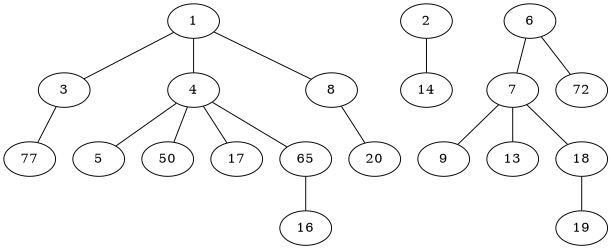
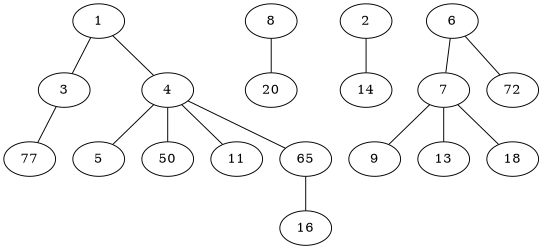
(263, 56) -> none
(237, 159) -> (237, 159)
(582, 228) -> none
